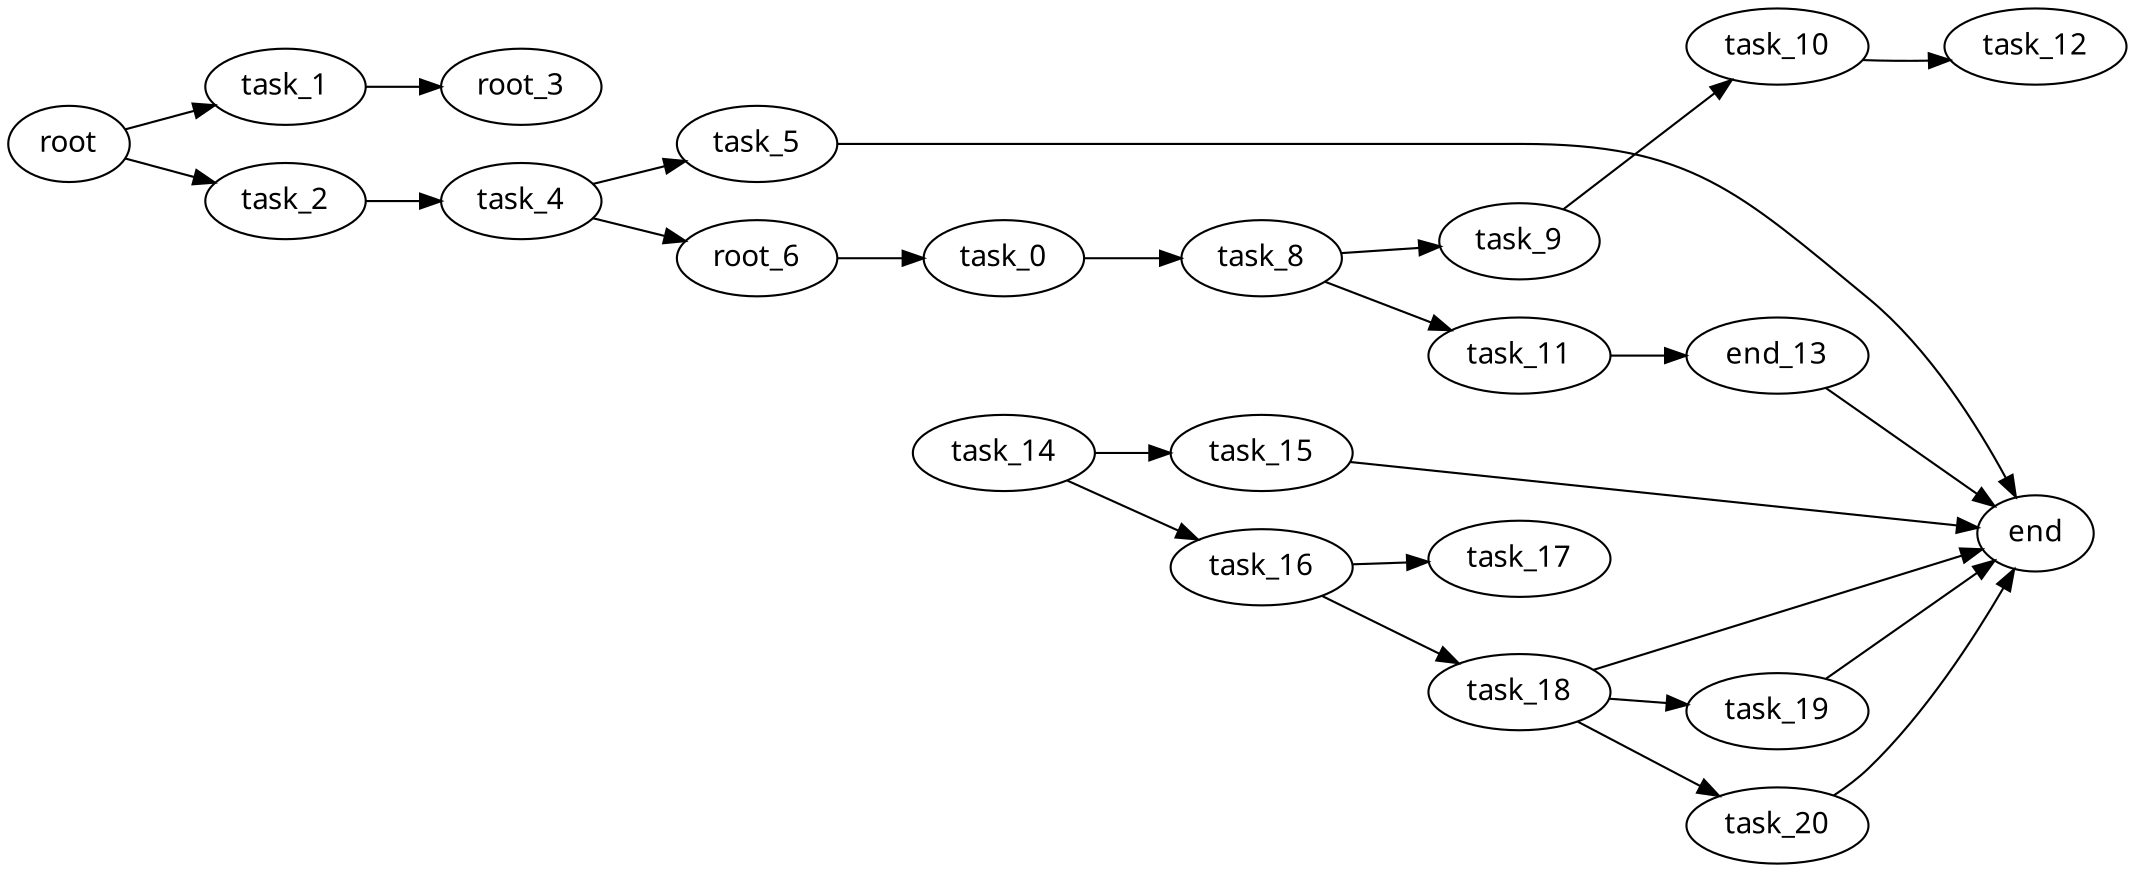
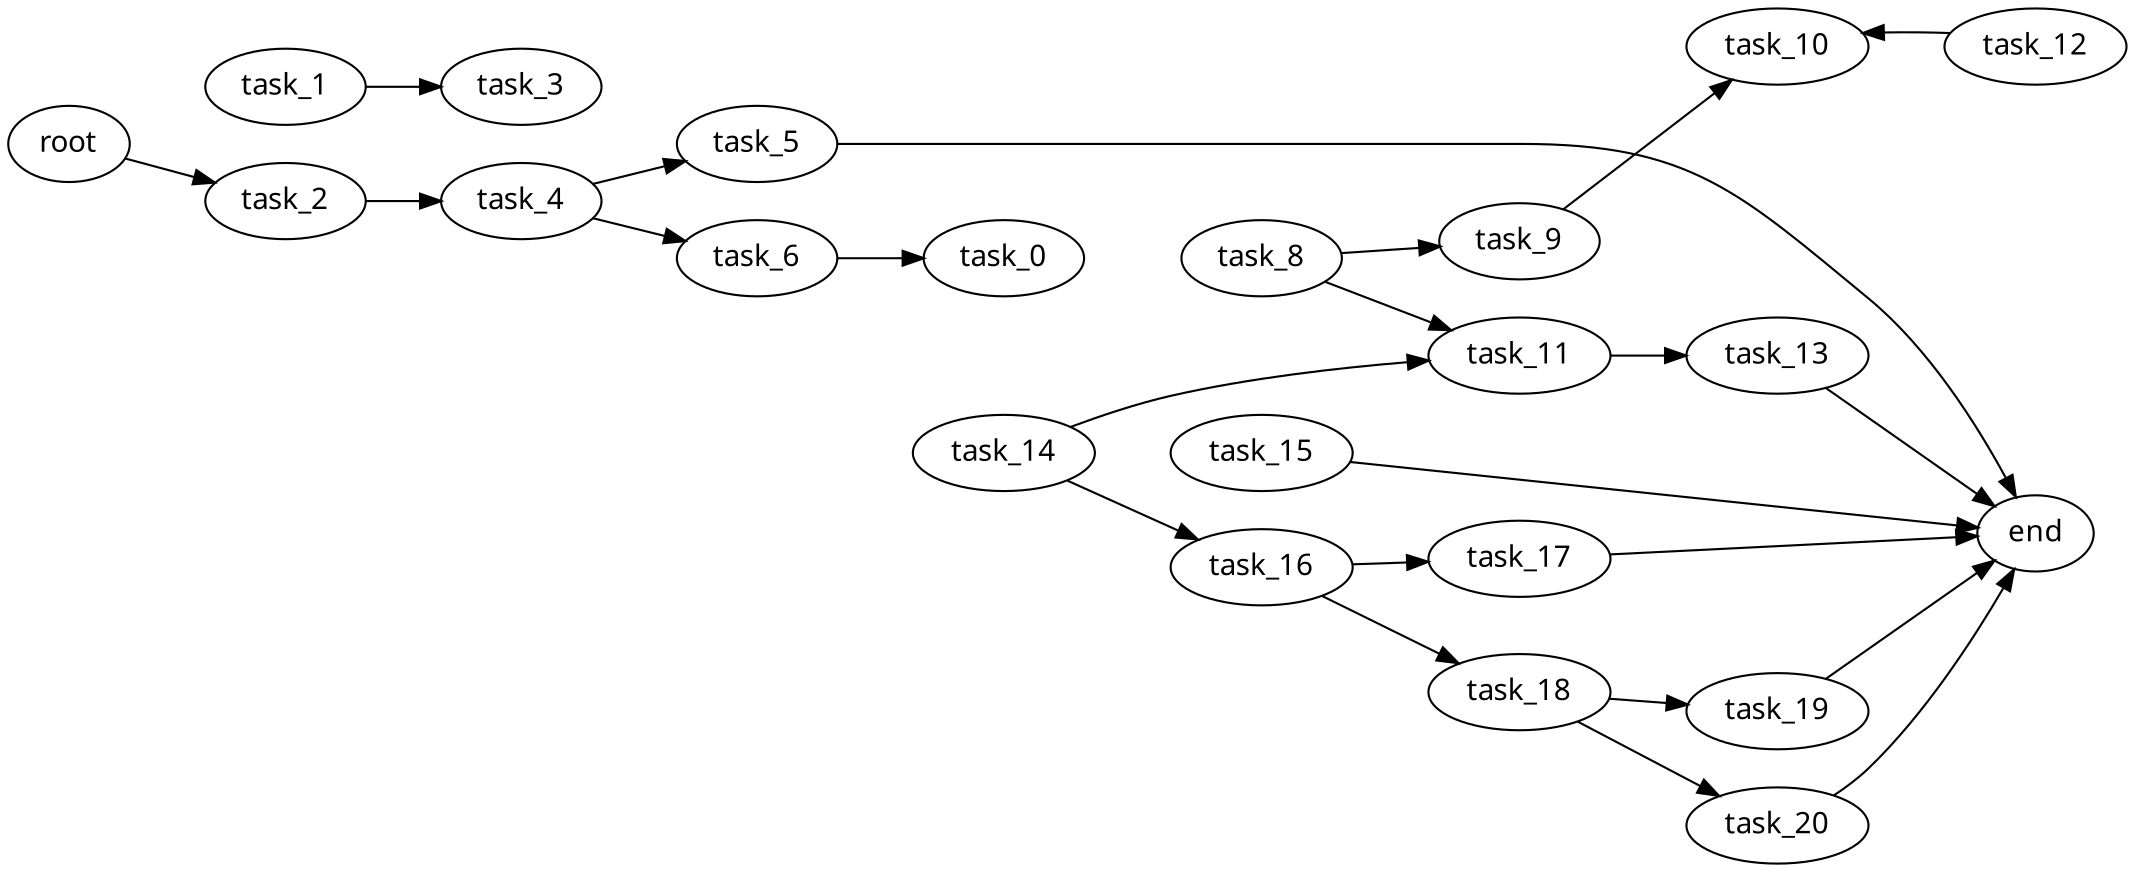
(1896, 61) -> (1917, 32)
(521, 87) -> (521, 87)
(160, 120) -> none
(757, 258) -> (757, 258)
(1122, 258) -> none
(1777, 356) -> (1777, 356)
(1122, 453) -> (1237, 383)
(1777, 613) -> (1783, 546)
